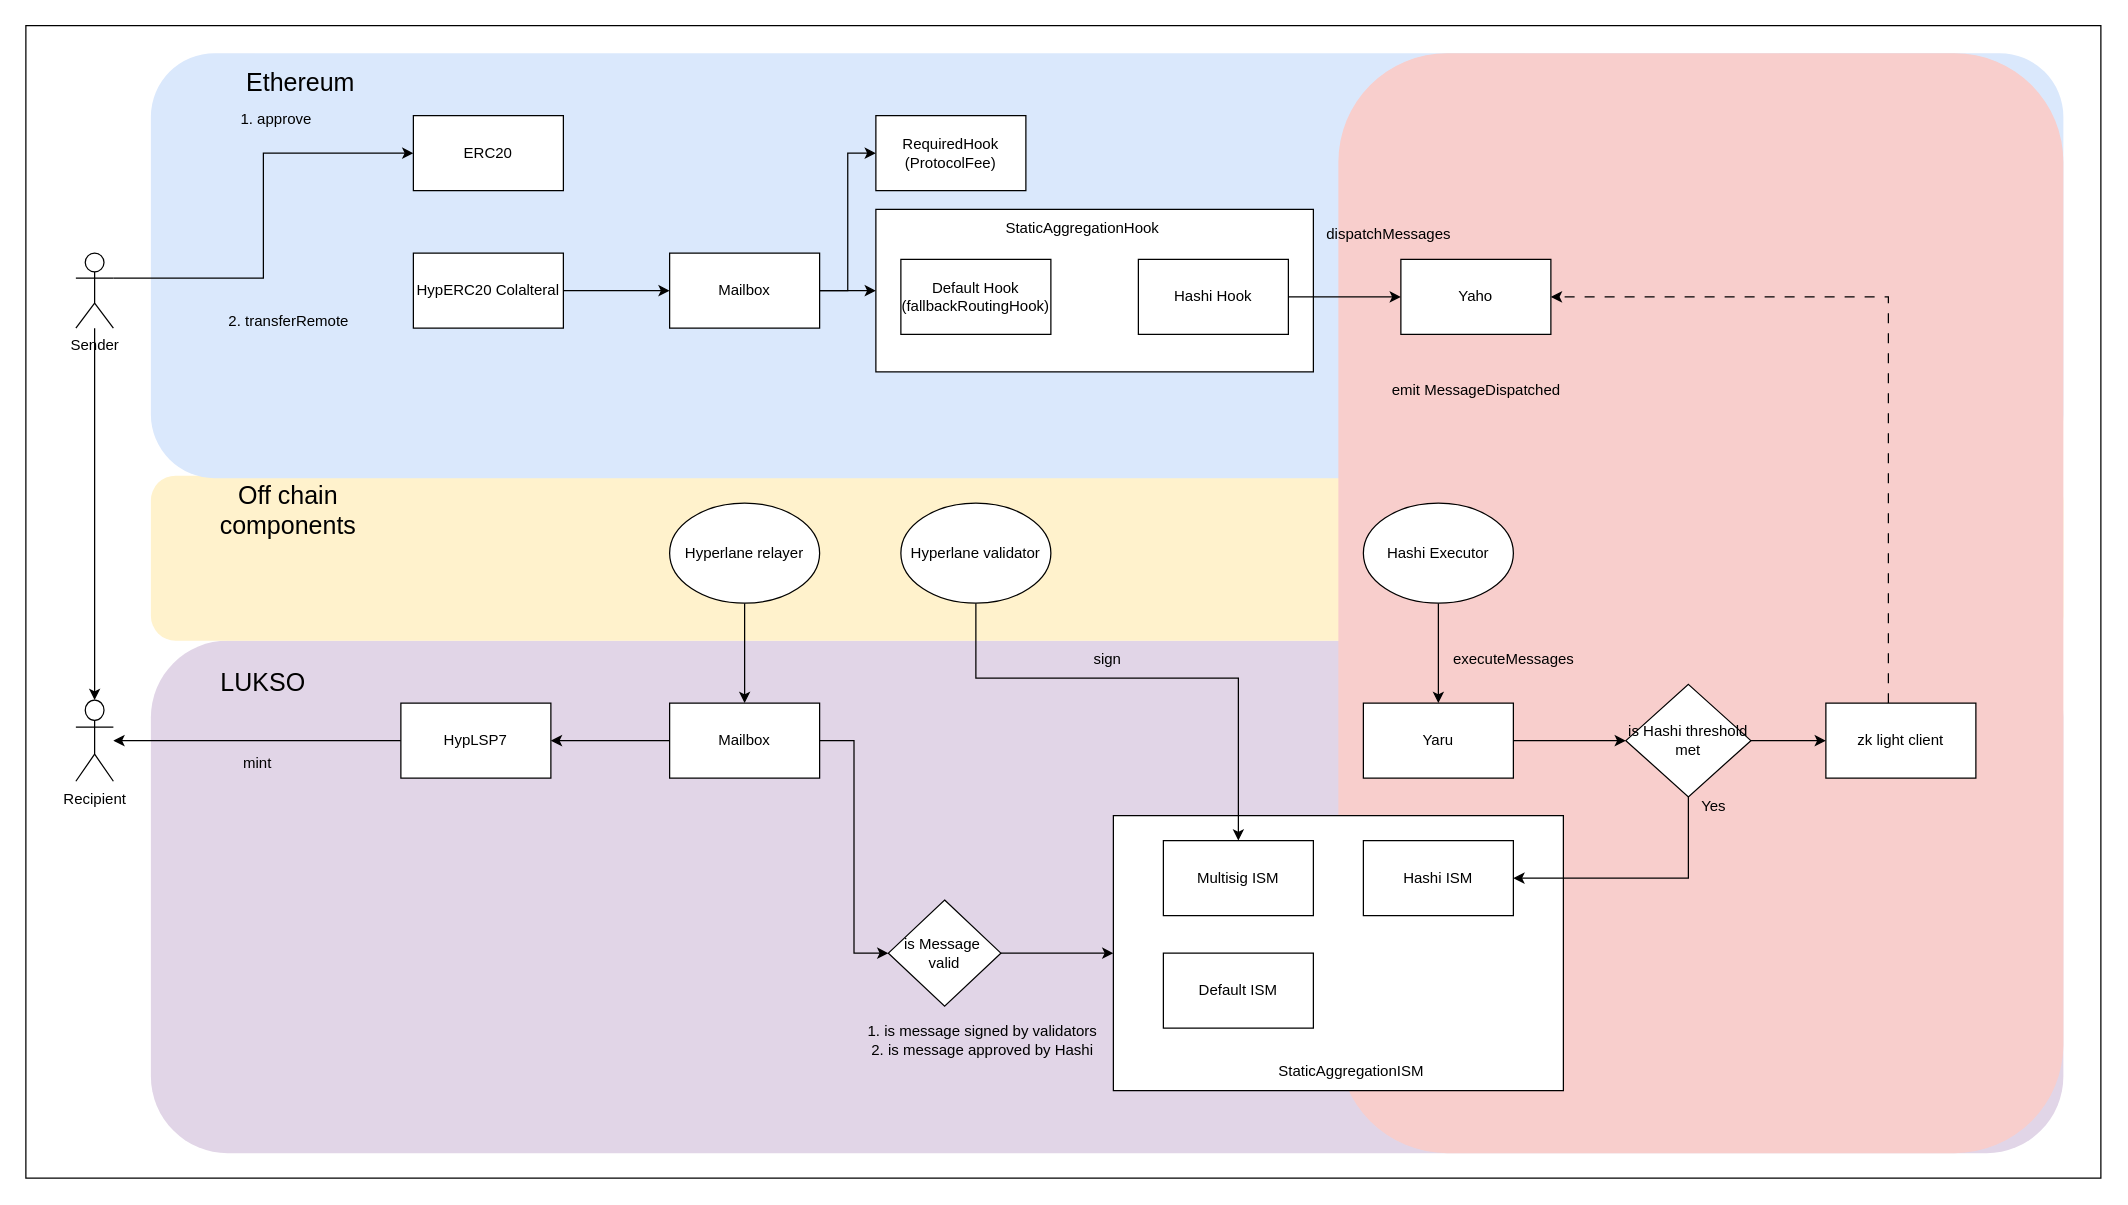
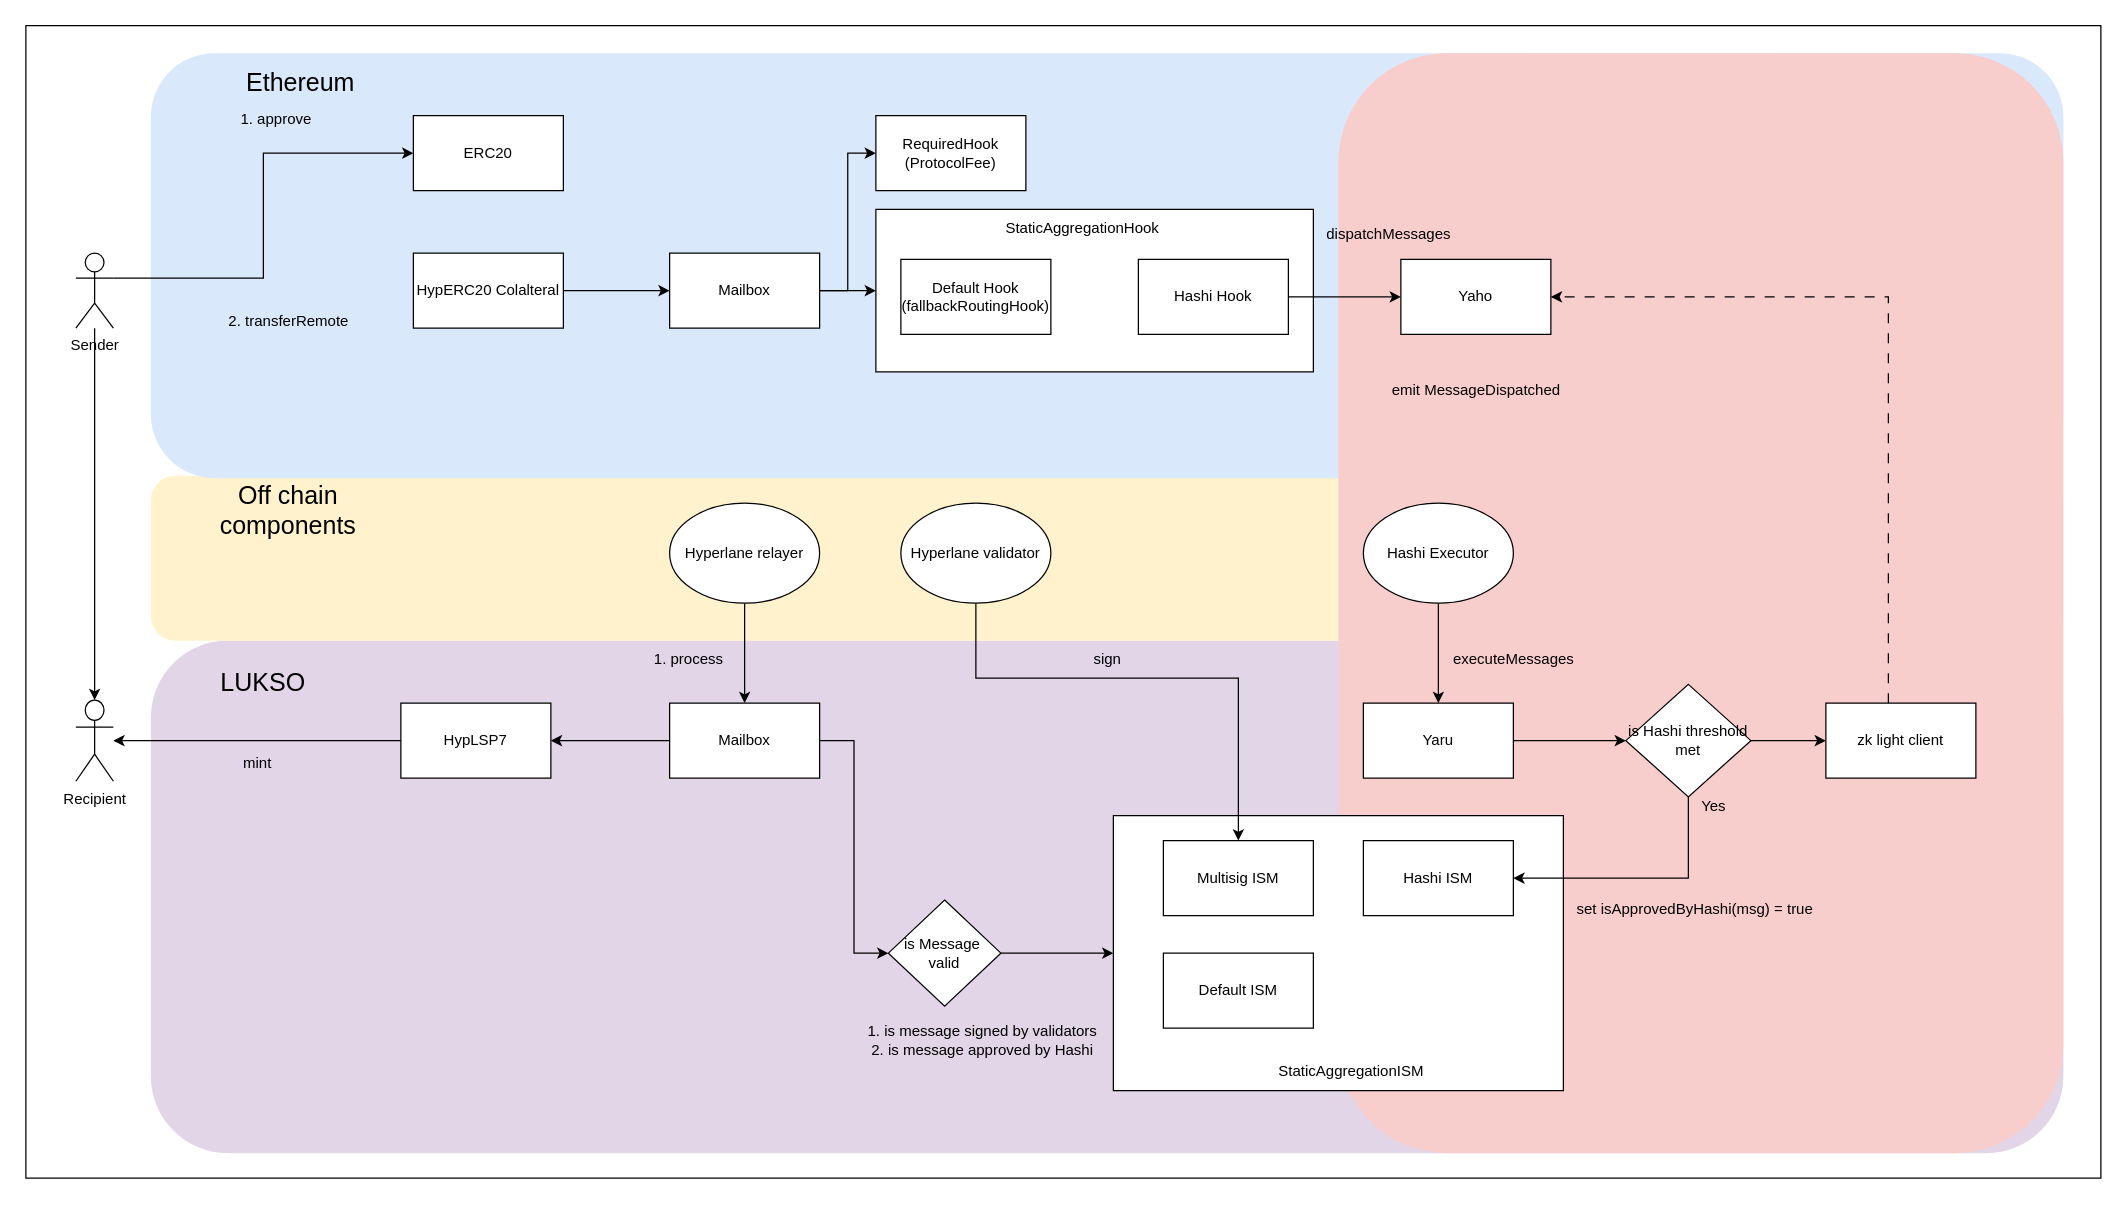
none -> (688, 659)
none -> (1694, 909)
